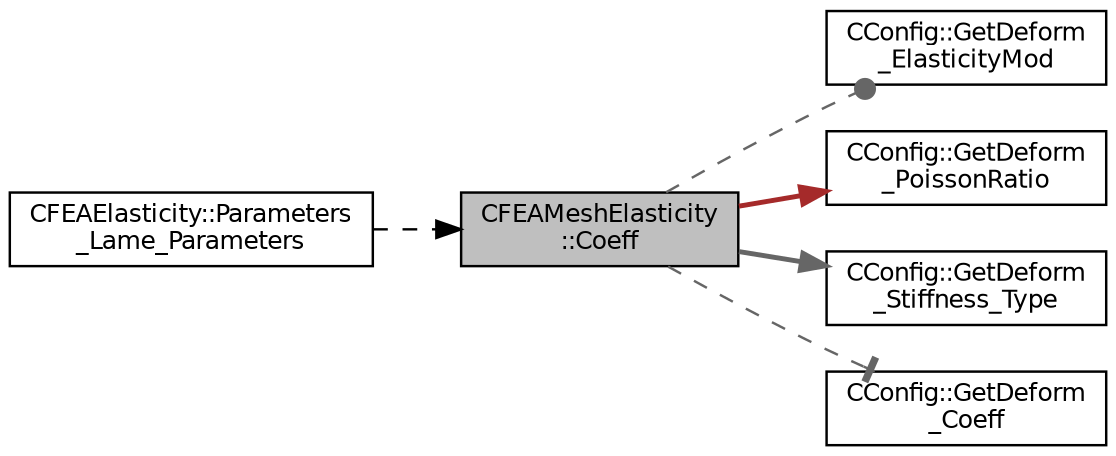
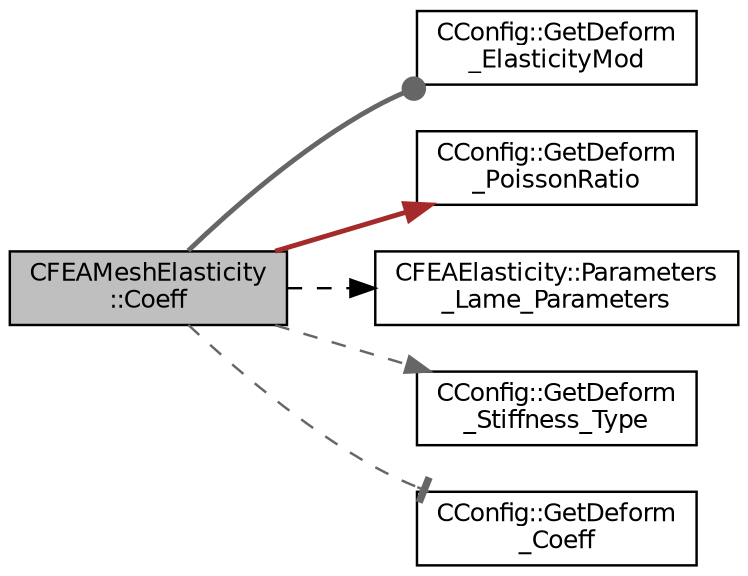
(760, 141) -> (290, 163)
(405, 229) -> (319, 288)
(770, 257) -> (341, 345)
